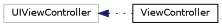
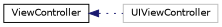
(120, 13) -> (111, 13)
